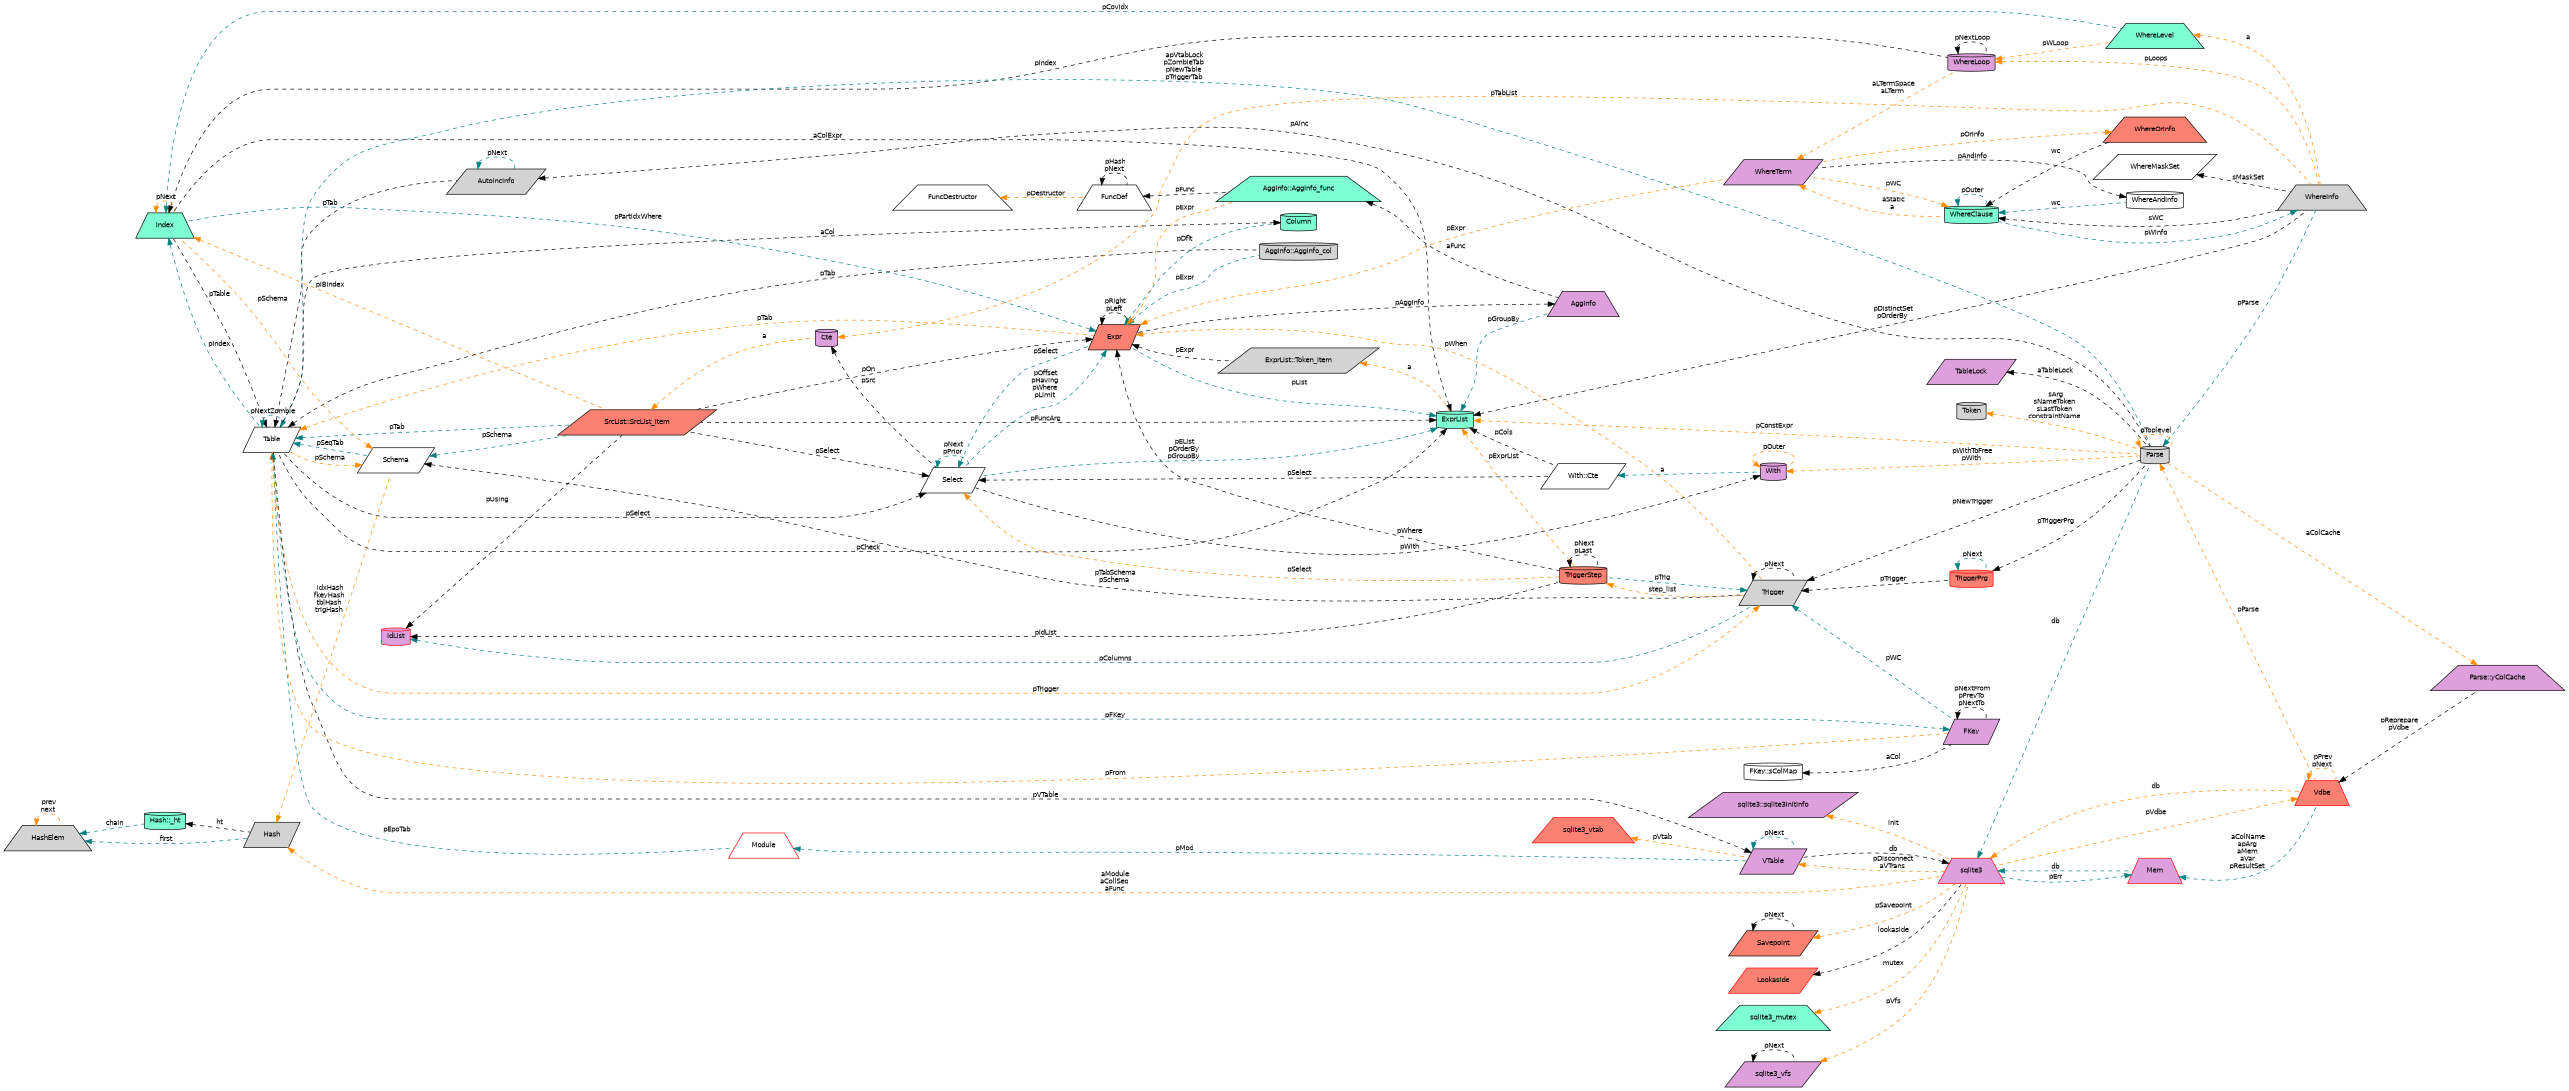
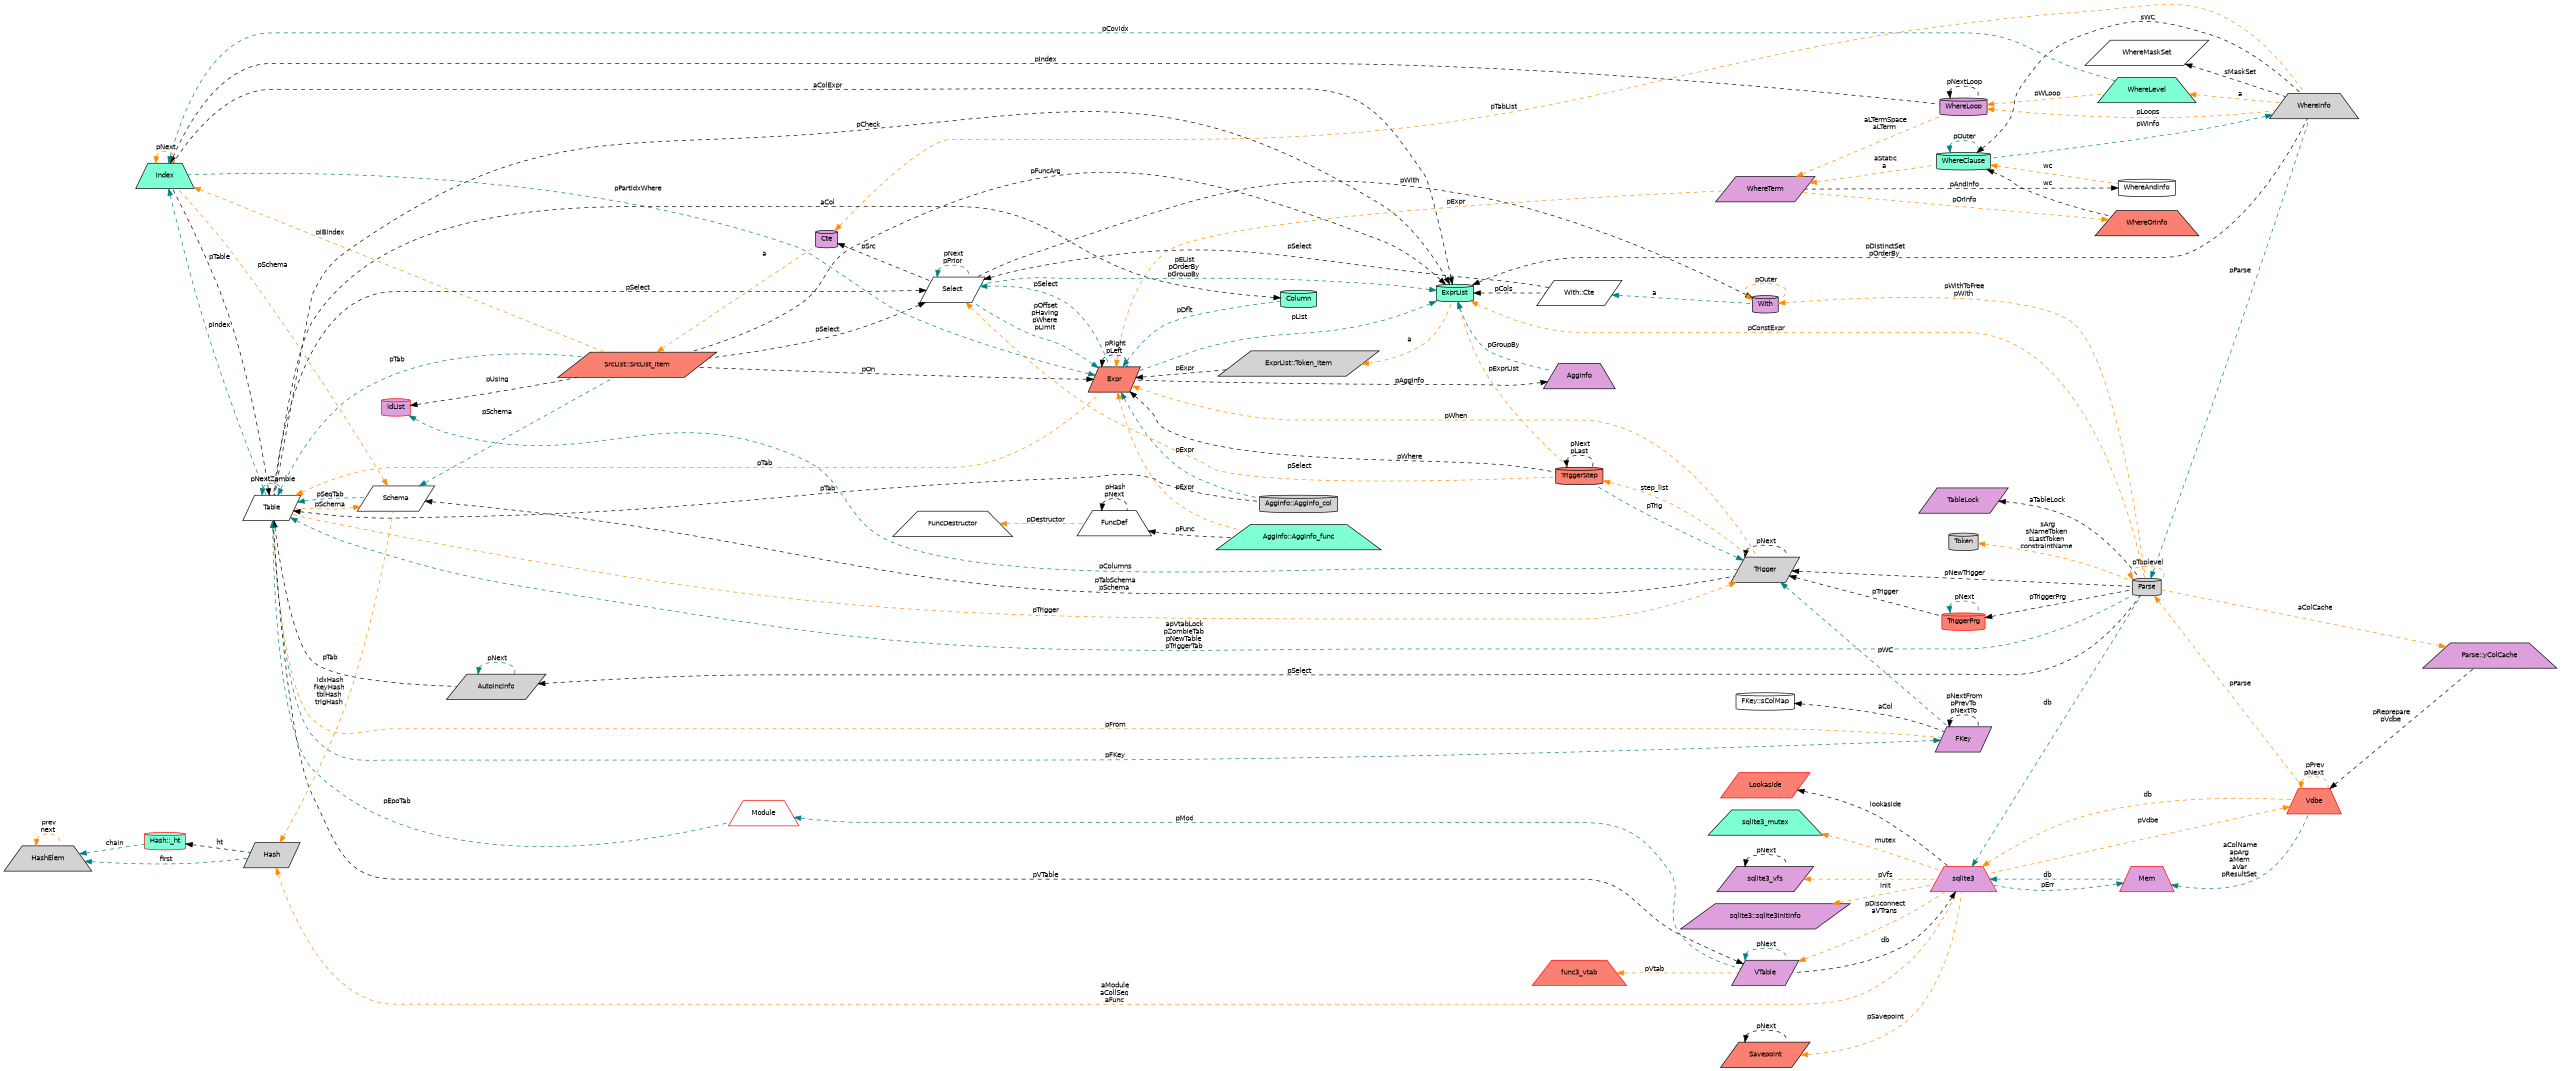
(1299, 124) -> (1299, 671)
(1876, 188) -> none
(2066, 207) -> (2058, 175)
(1460, 262) -> none
(991, 637) -> none
(165, 821) -> (165, 841)
(1583, 830) -> (1579, 973)
